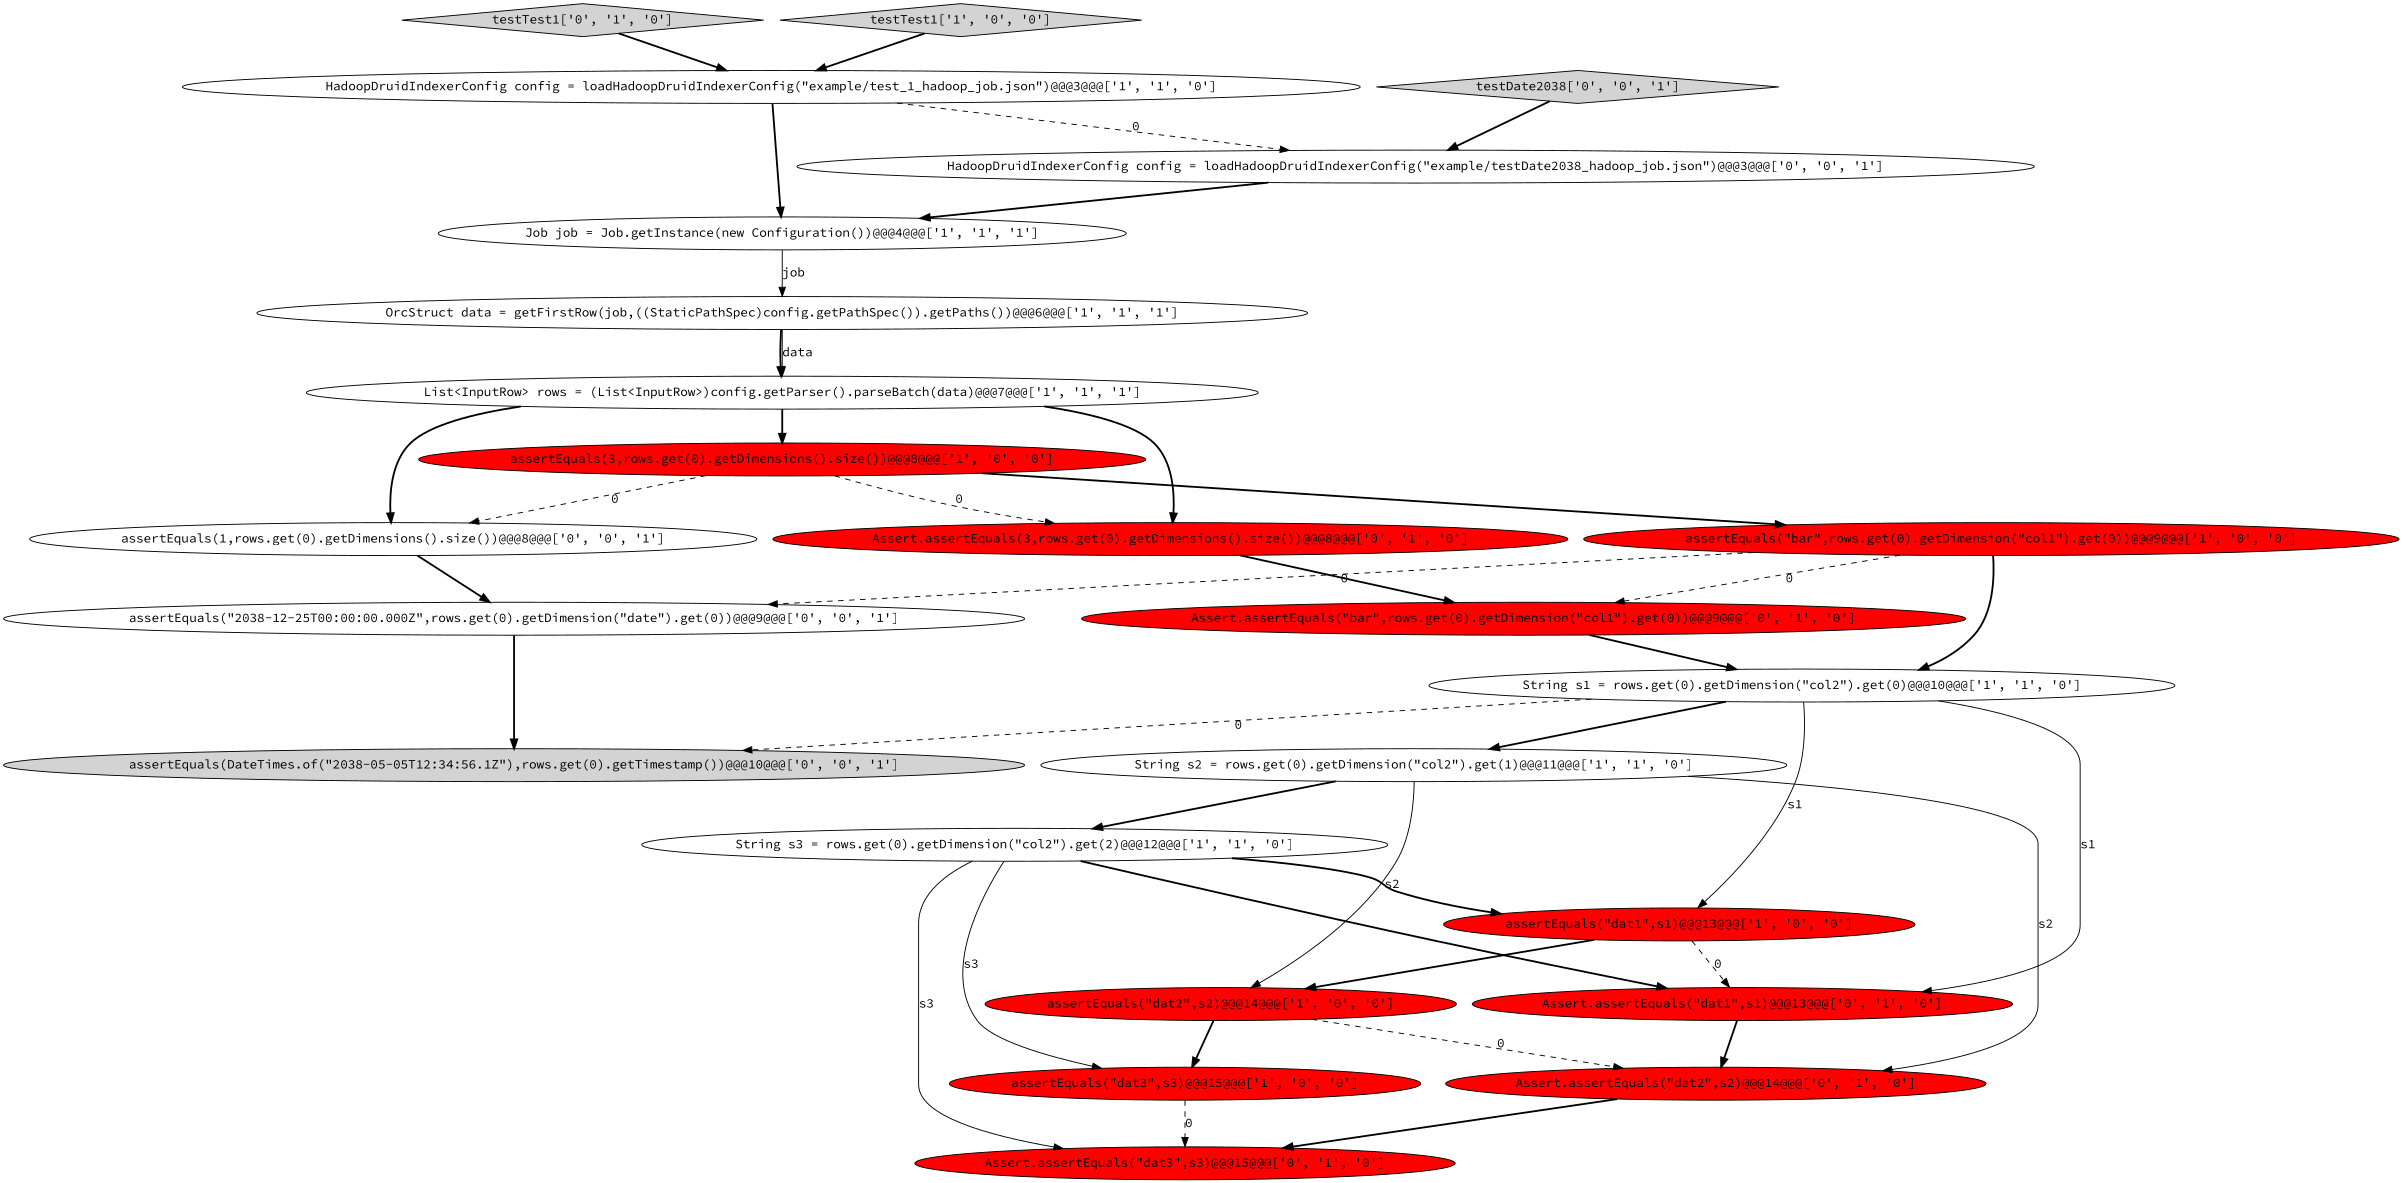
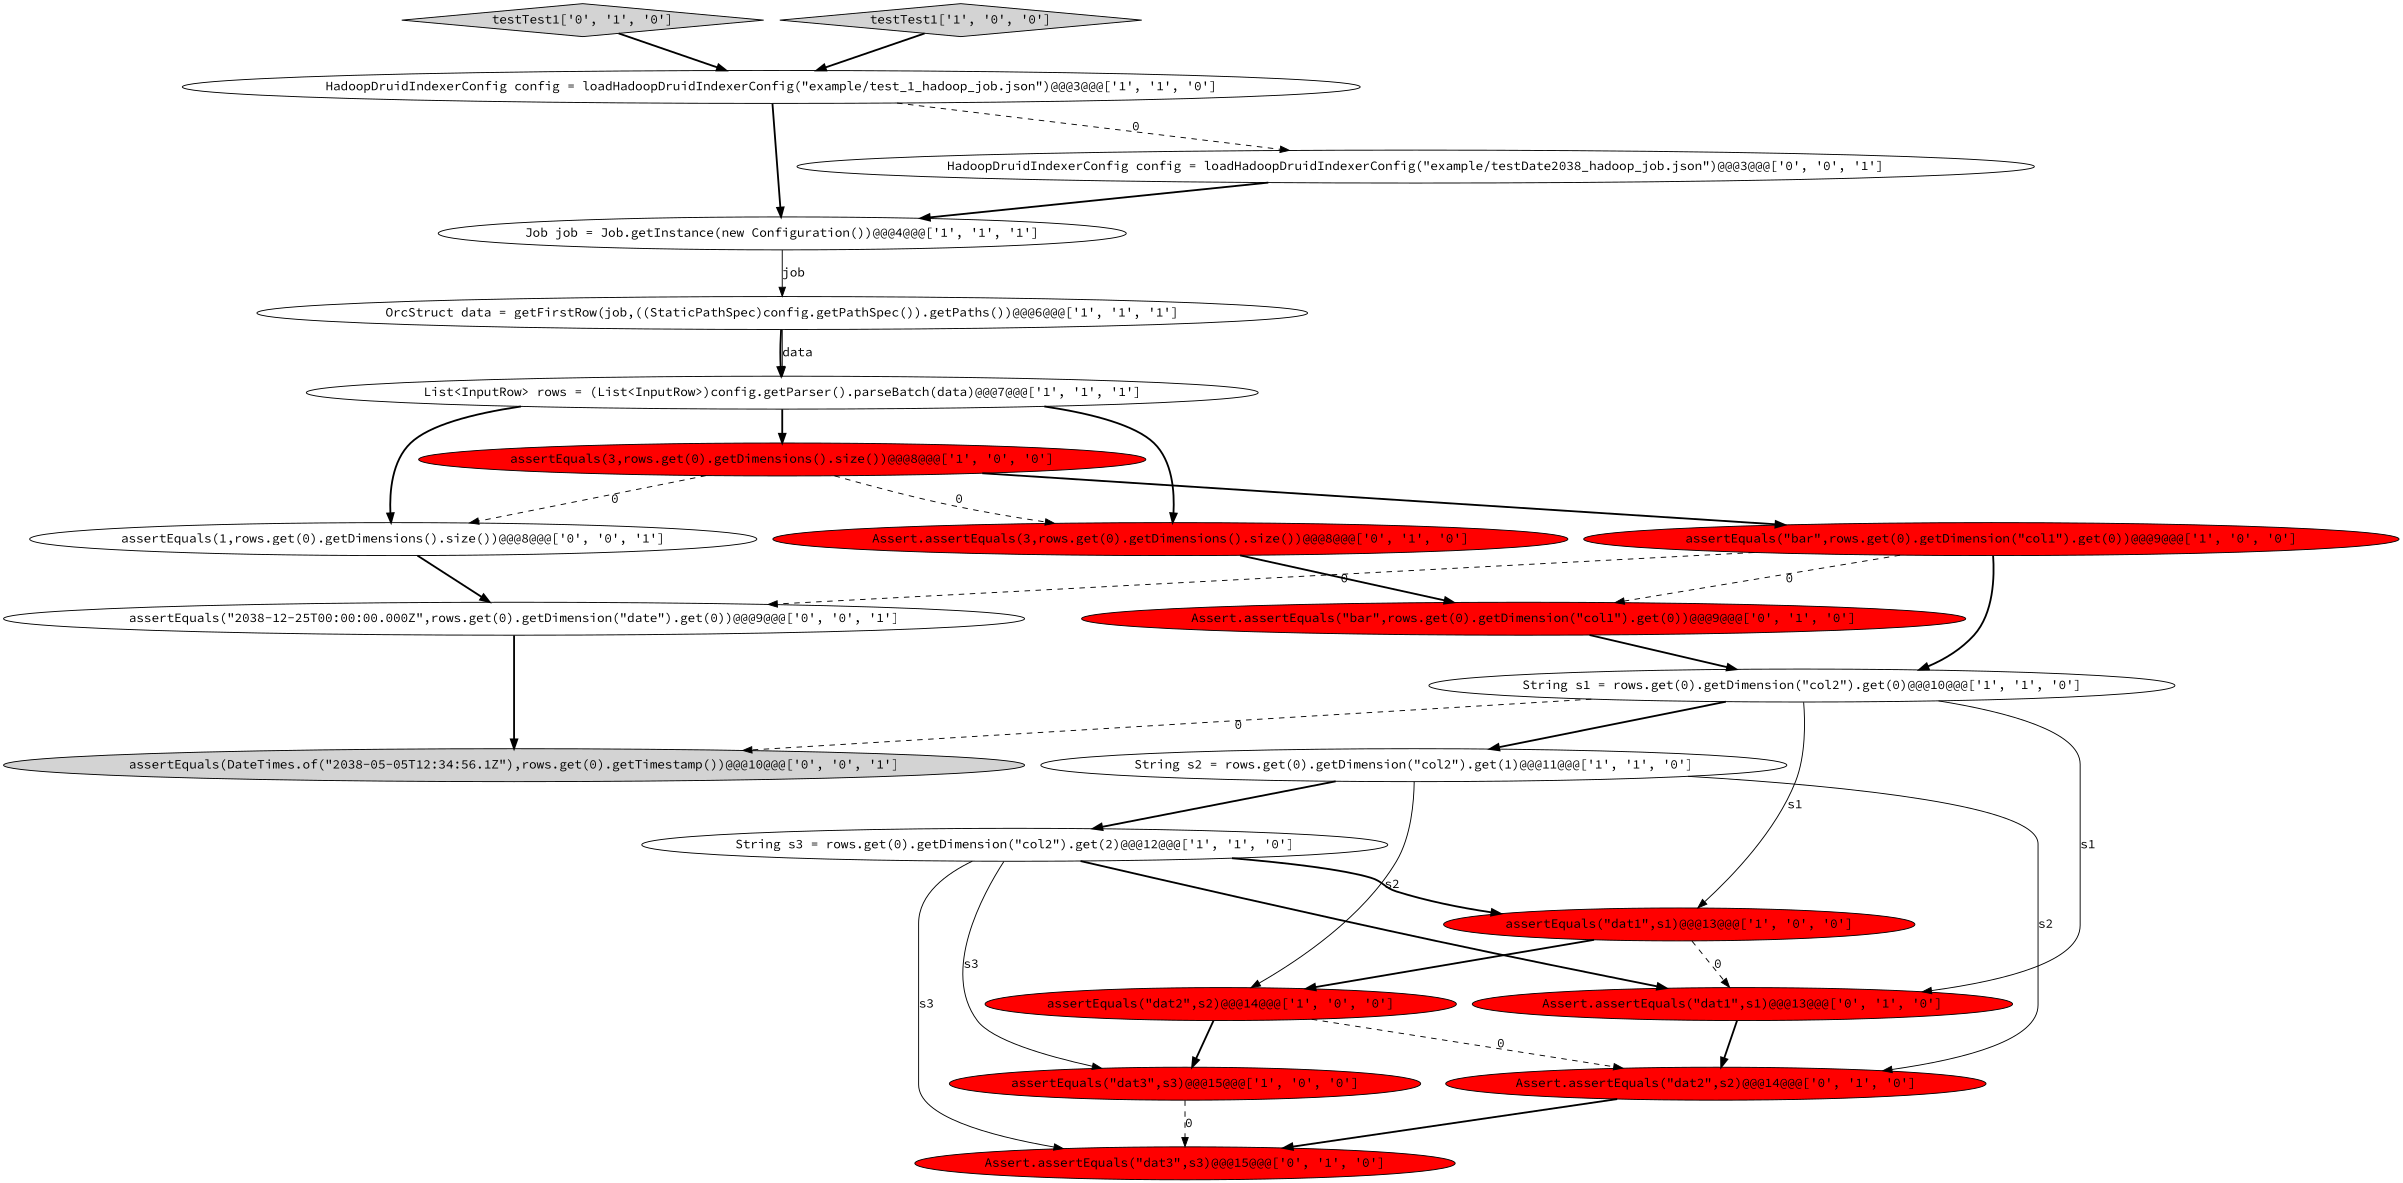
(1578, 87) -> none
